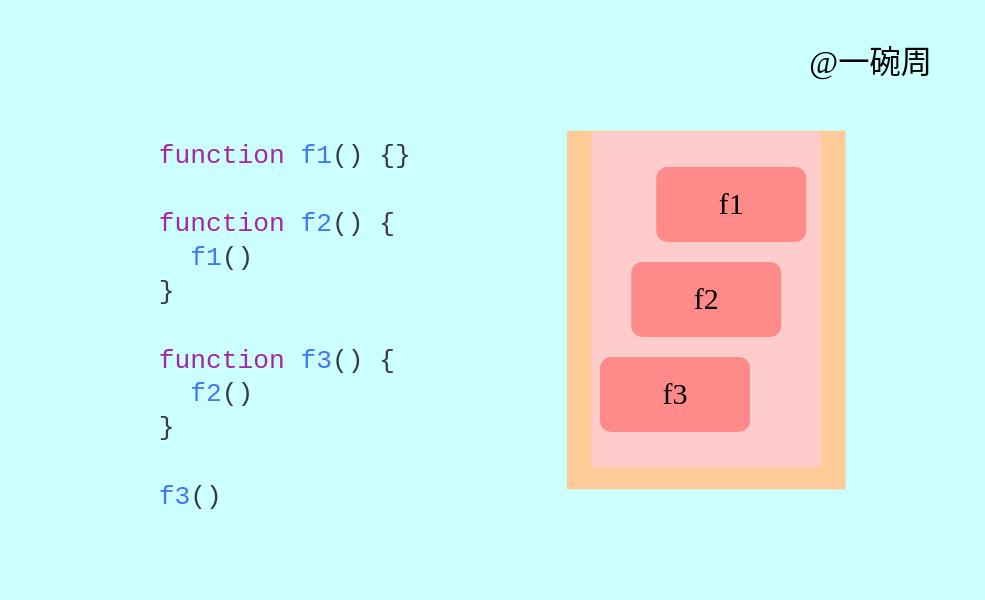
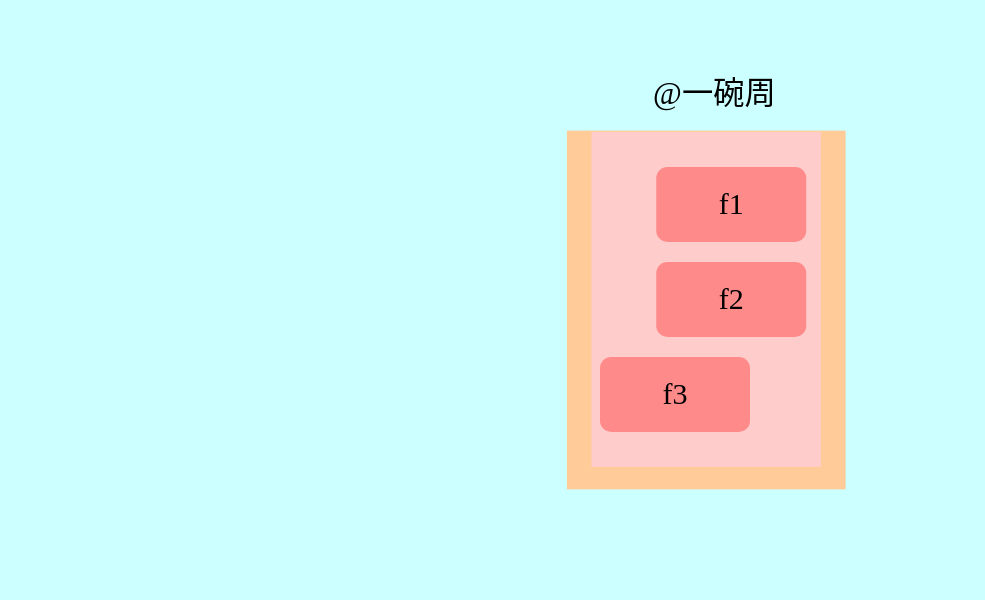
(871, 61) -> (715, 93)
(706, 299) -> (731, 299)
(294, 351) -> none
